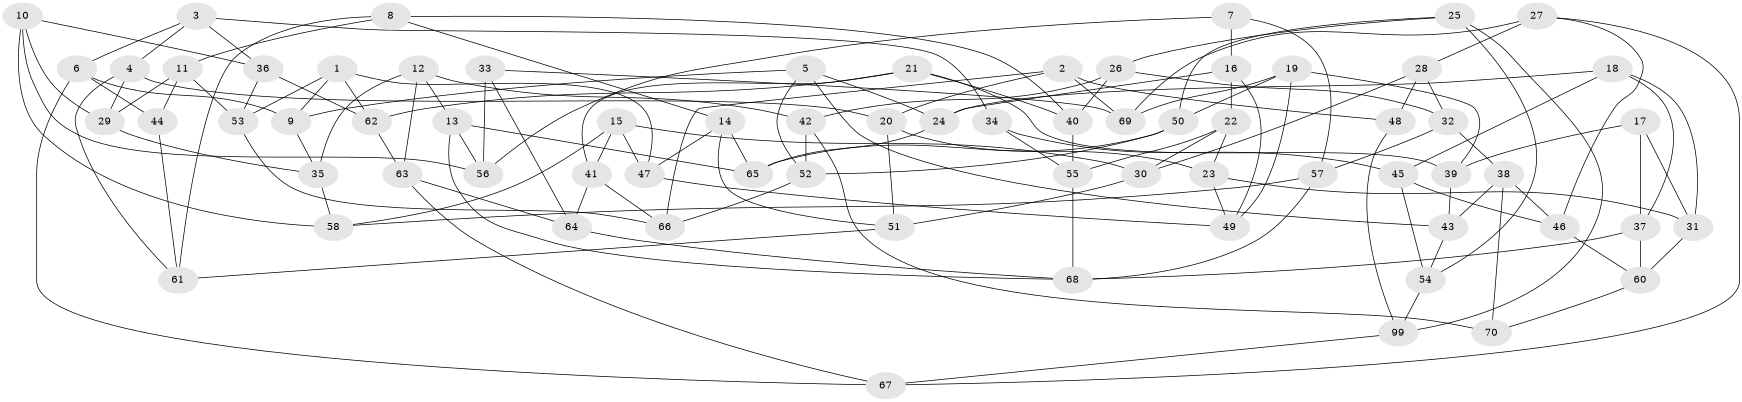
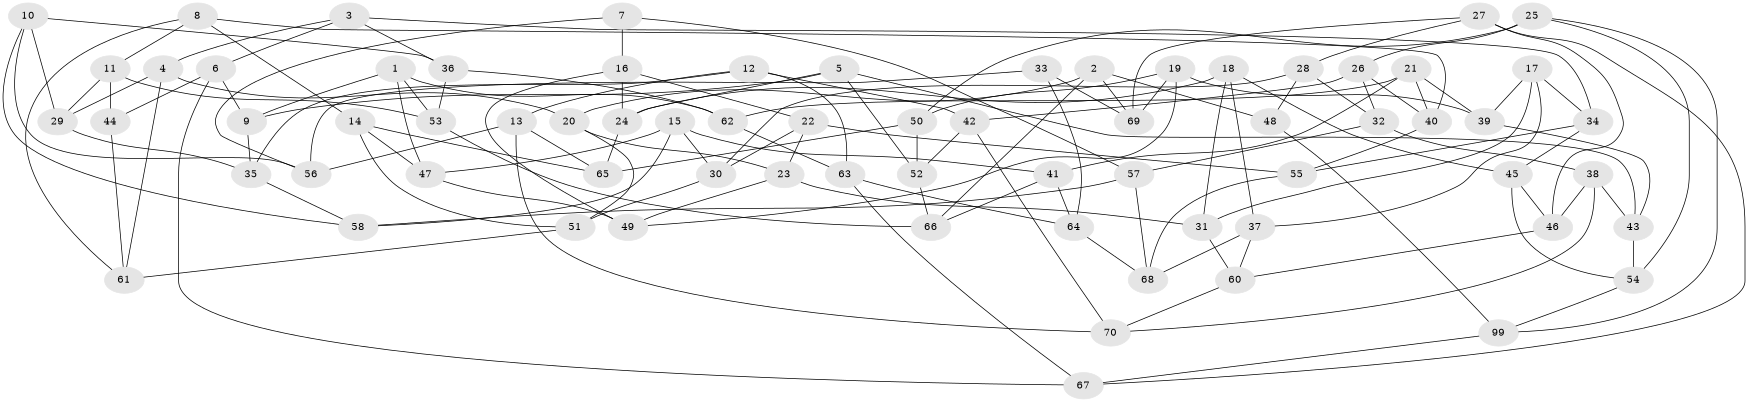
none -> (1563, 95)
(718, 265) -> (758, 305)
